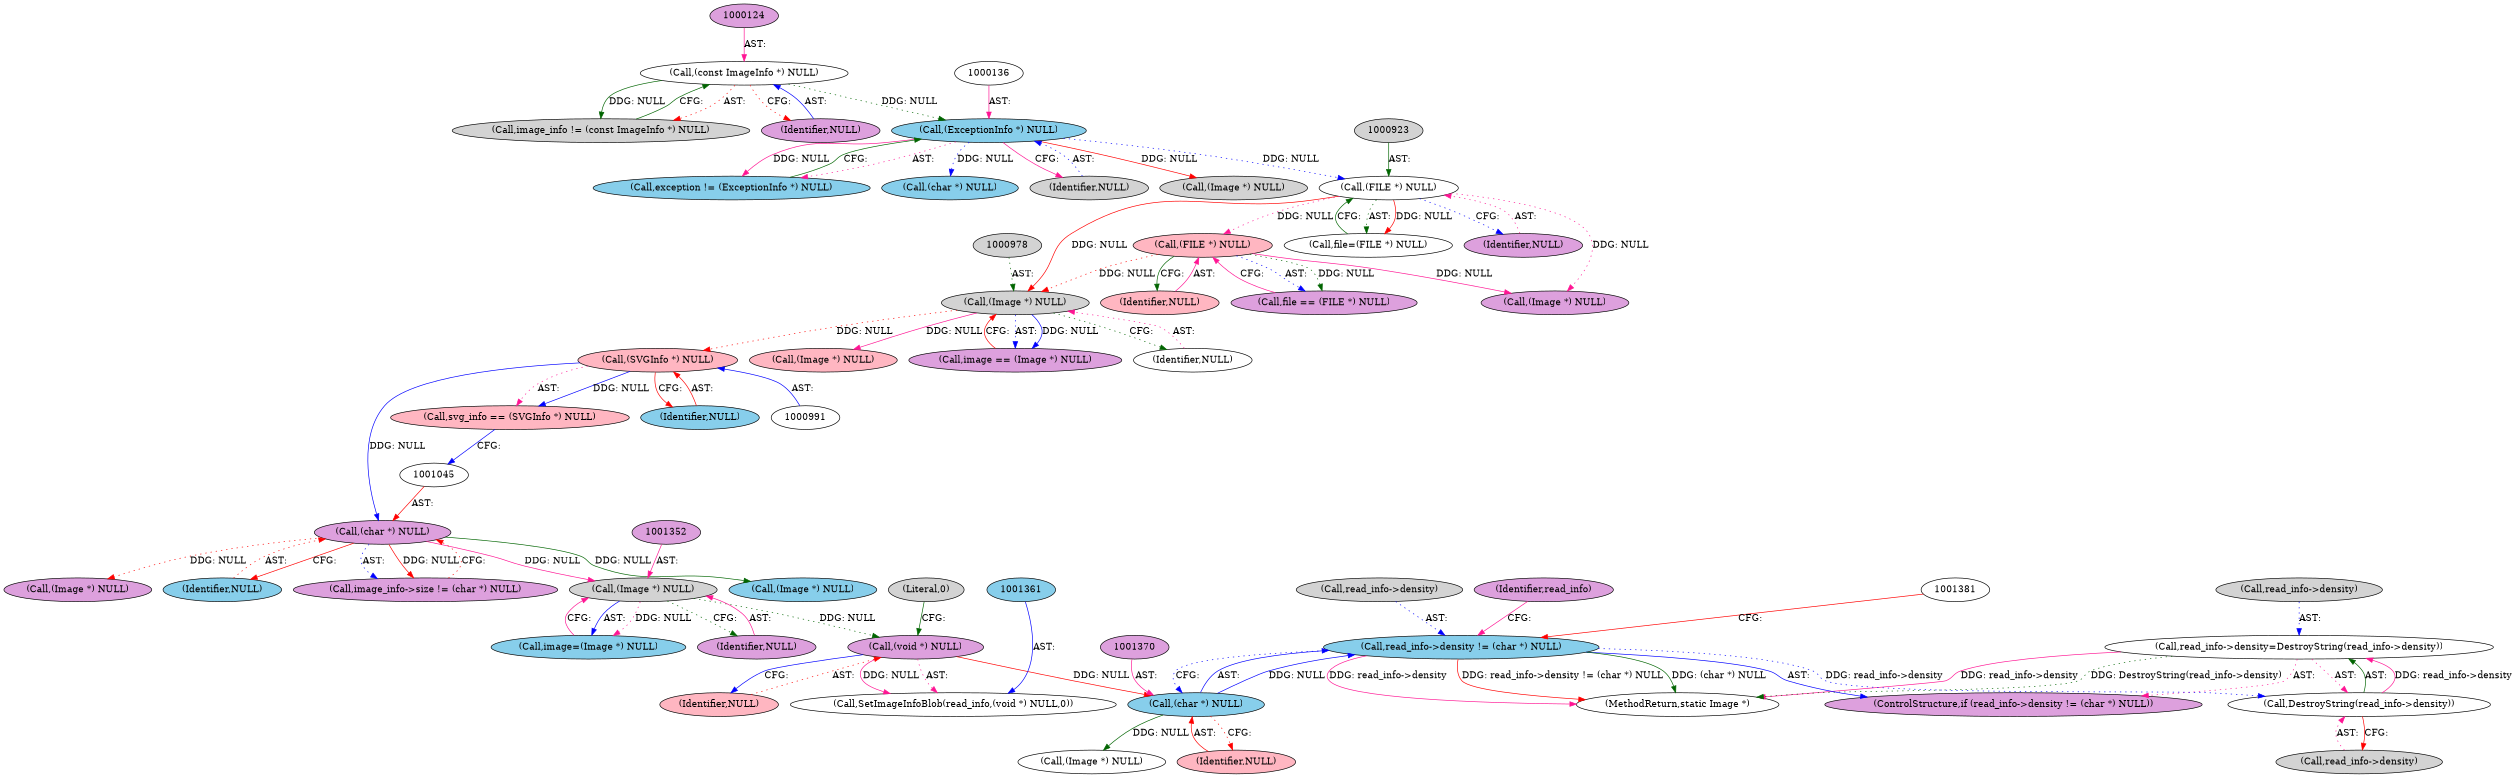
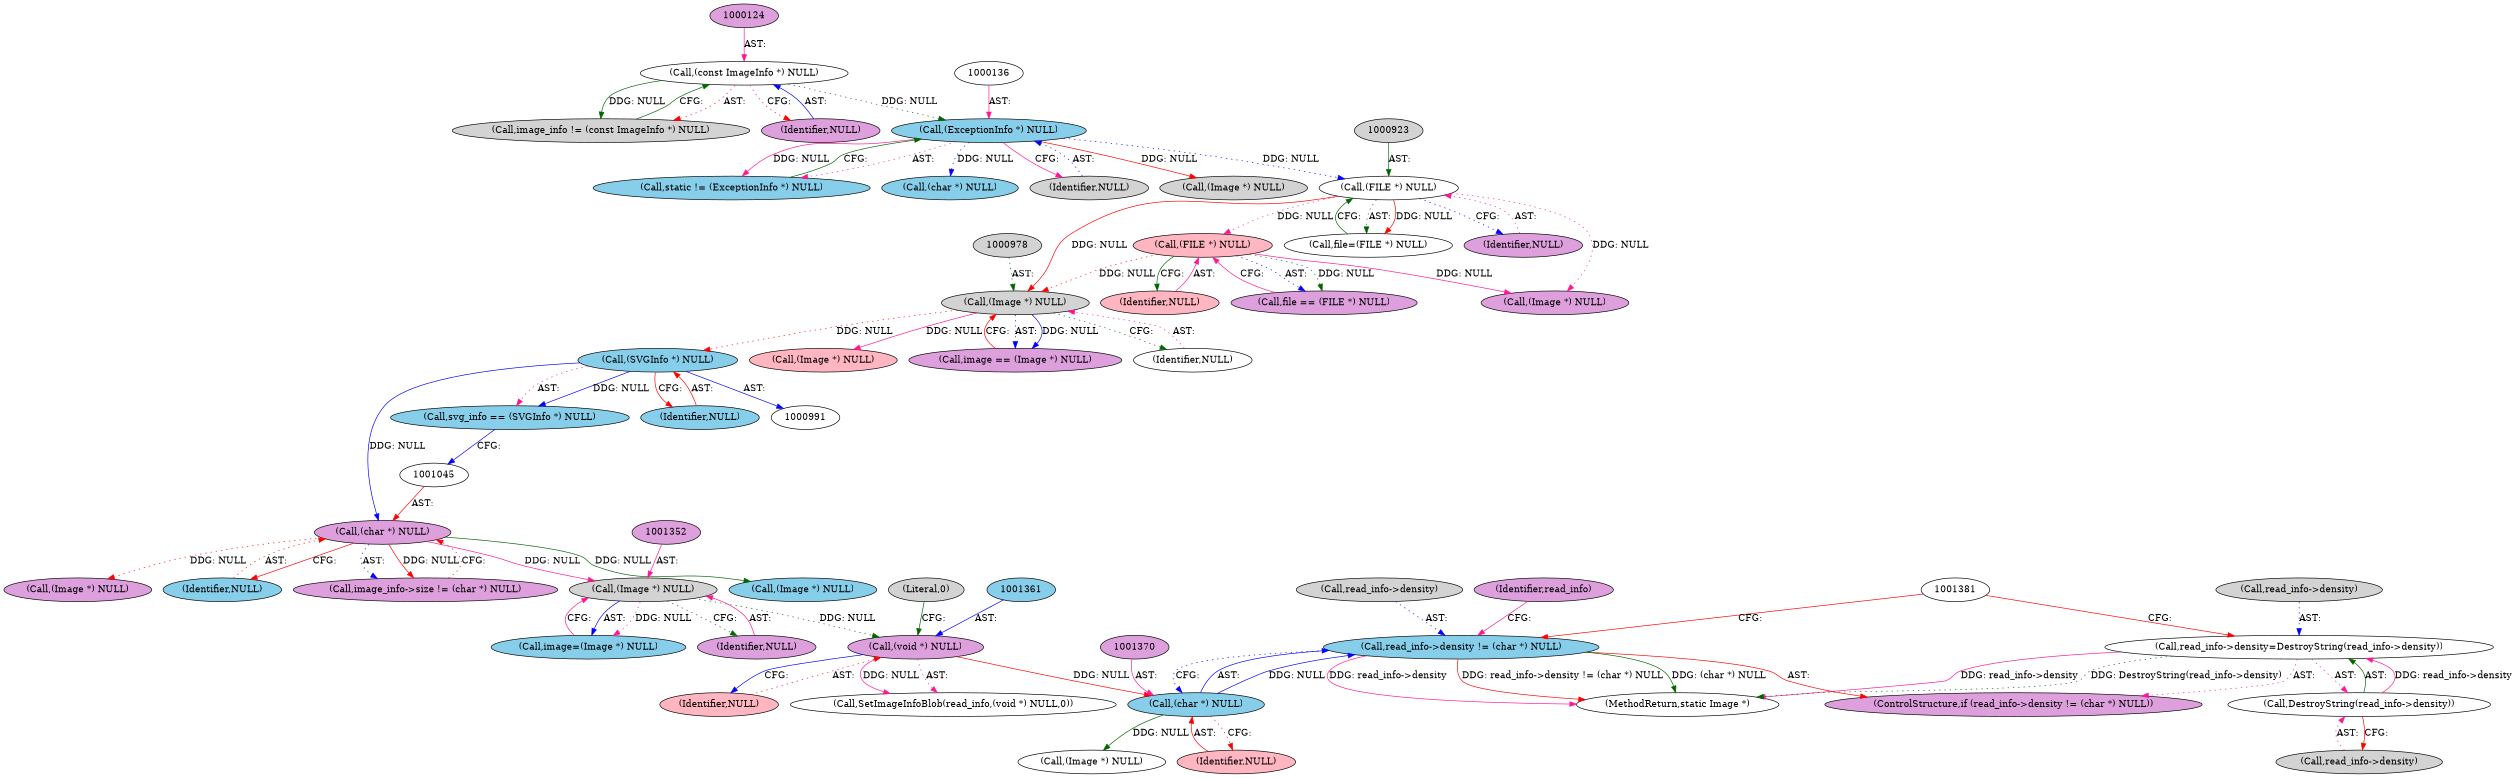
(732, 188) -> (732, 188)
(658, 360) -> (658, 360)
(767, 378) -> (731, 389)
(510, 418) -> (510, 418)
none -> (2107, 615)
(1033, 648) -> (973, 616)
(1726, 663) -> (1726, 663)
(1842, 684) -> none
